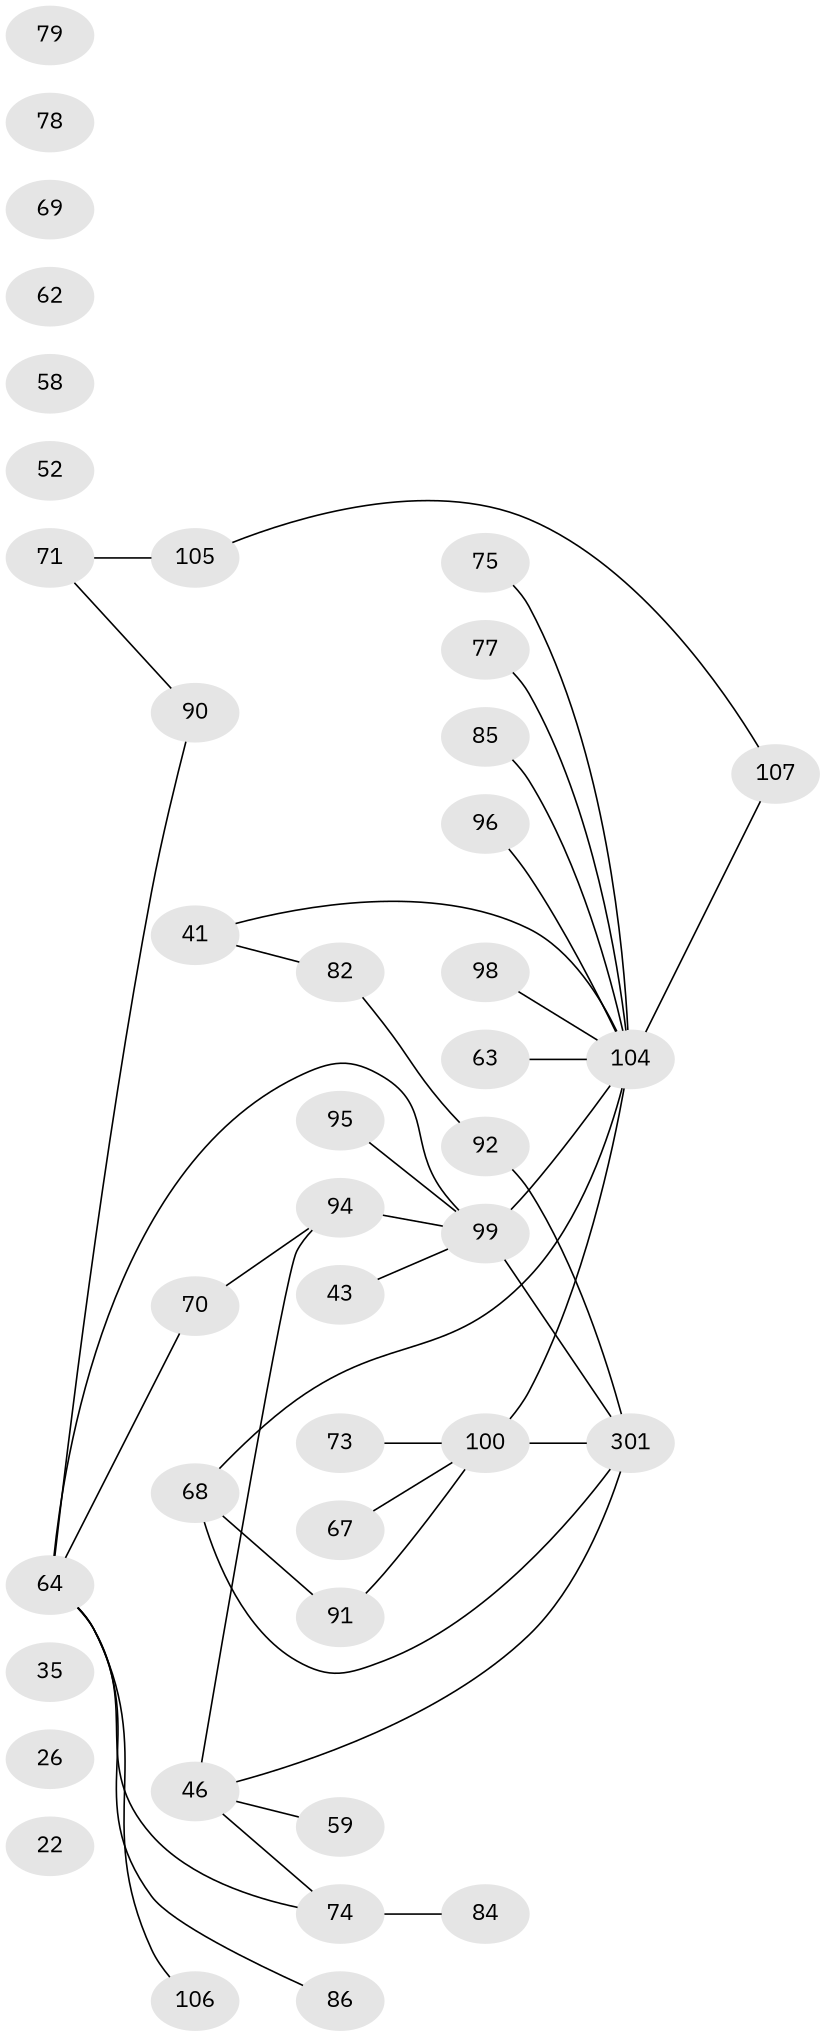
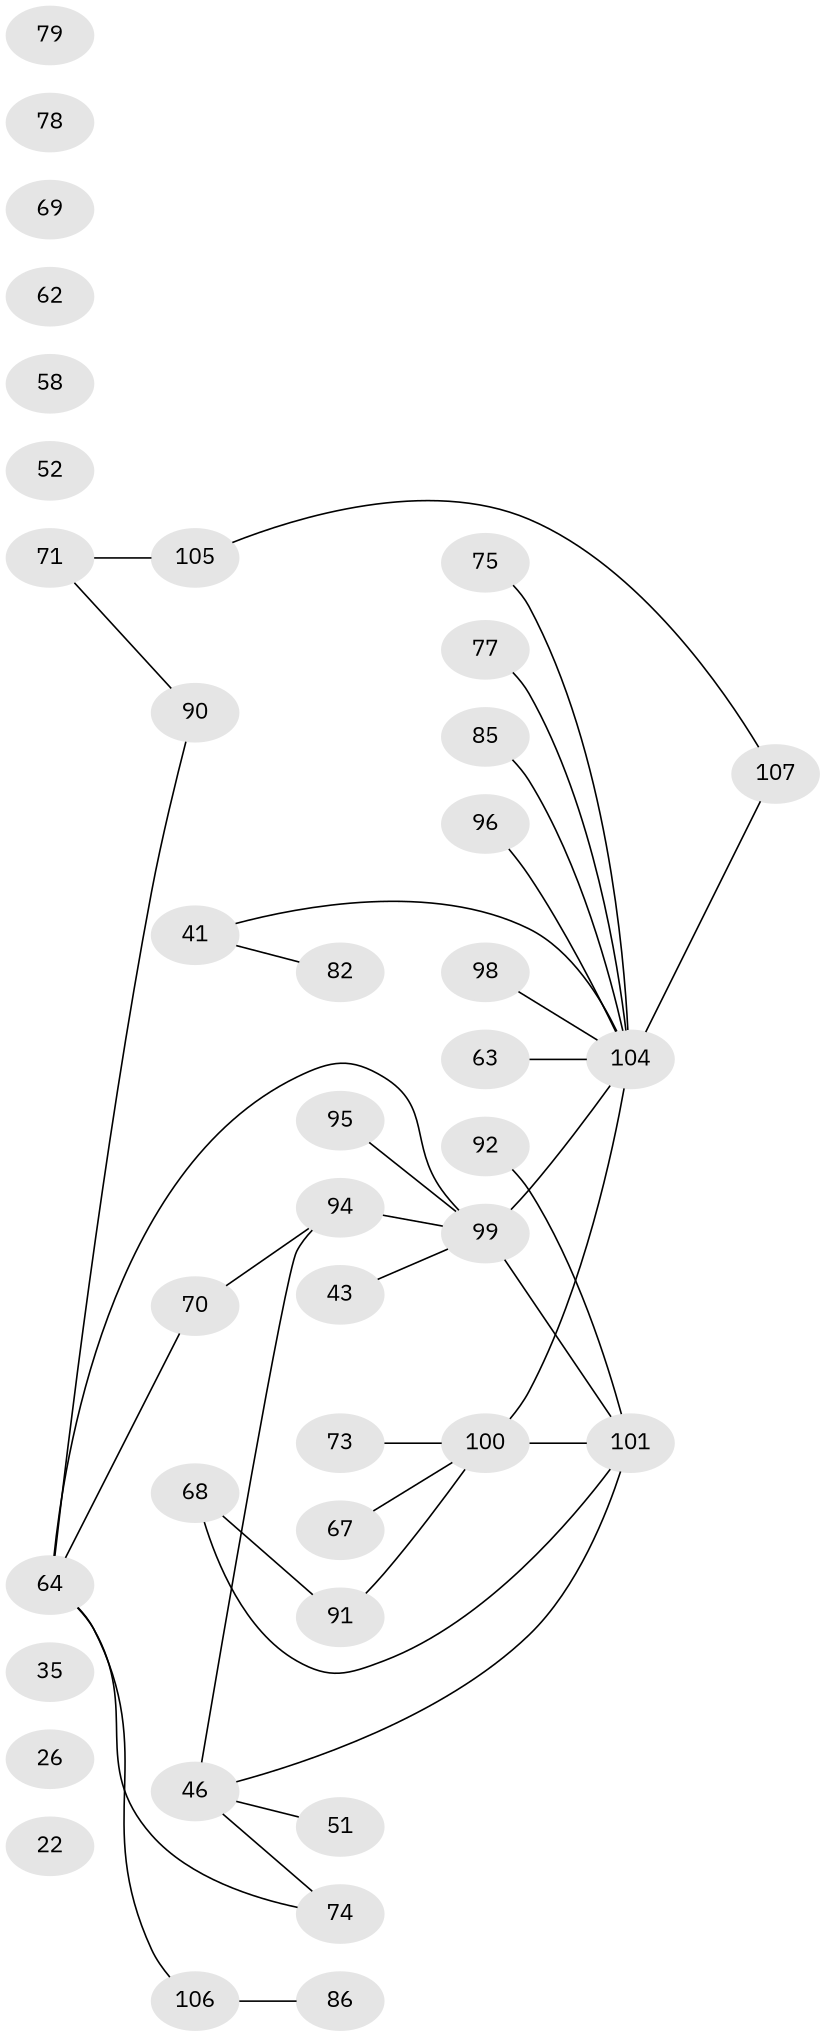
(410, 1061) -> none
(467, 1325) -> none
(630, 1443) -> (630, 1443)
(340, 1827) -> (340, 1827)
(143, 1882) -> (268, 2001)
(485, 1914) -> none
